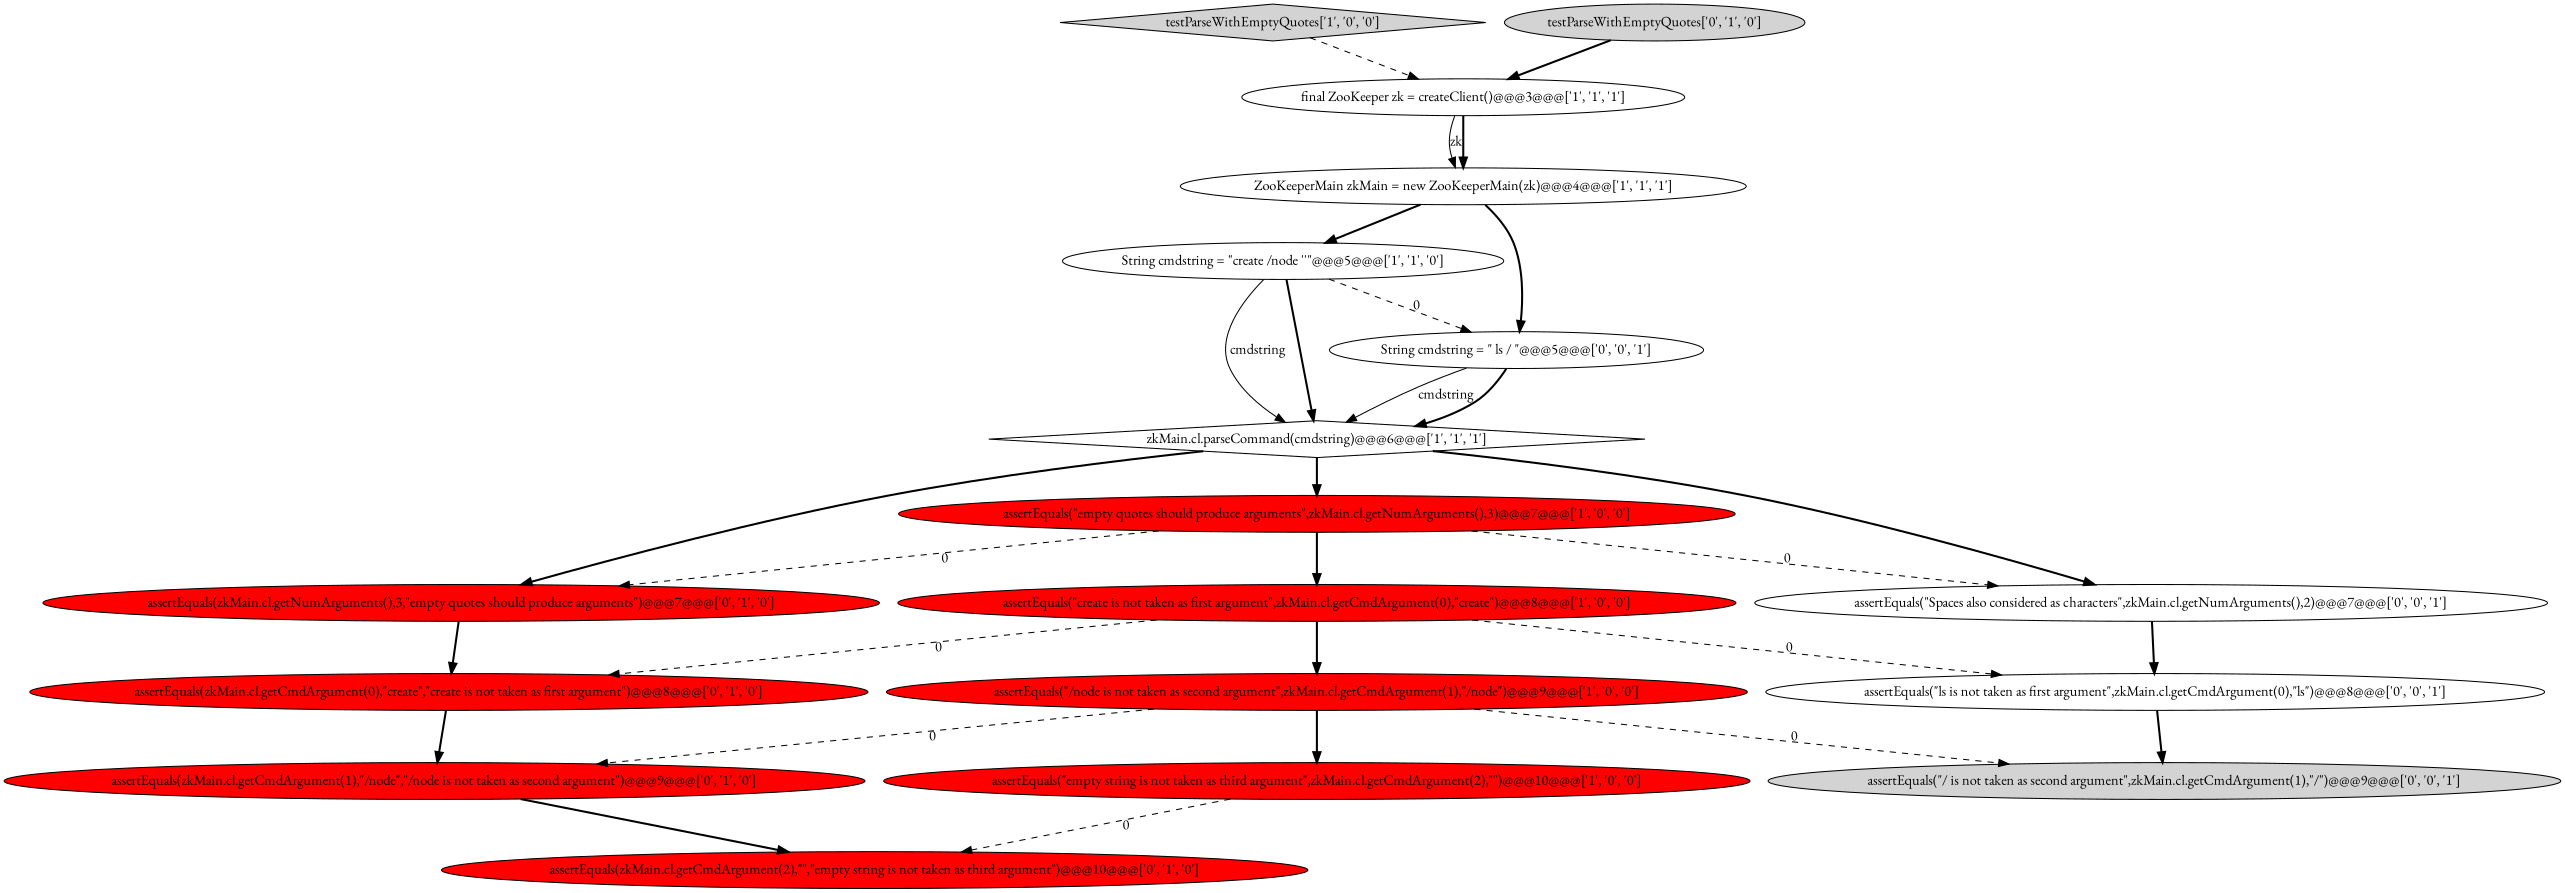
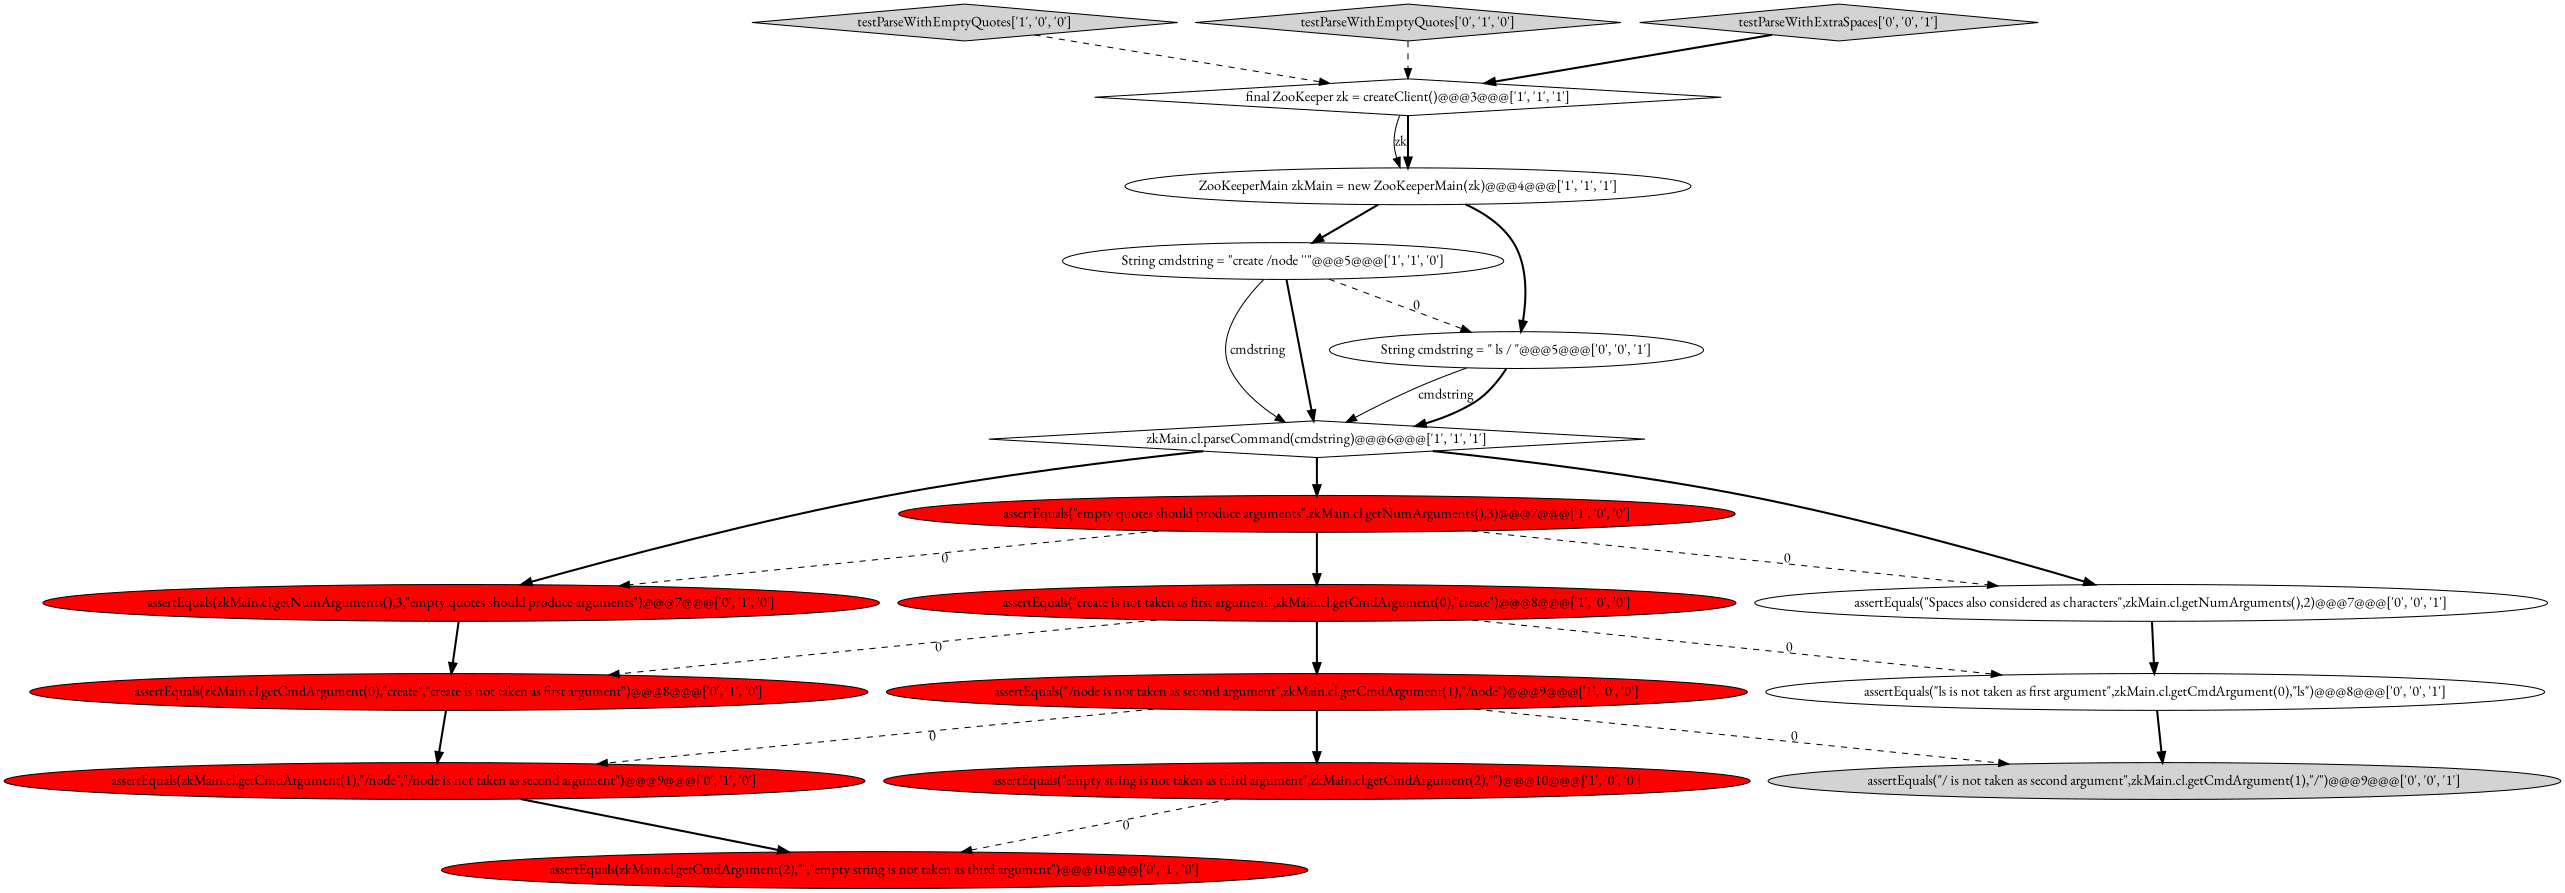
(1655, 23) -> (1408, 23)
none -> (1839, 23)
(1564, 58) -> (1408, 55)
(1463, 97) -> (1408, 97)
